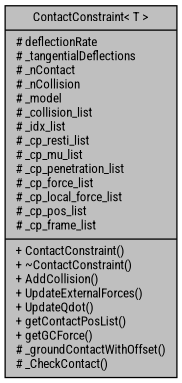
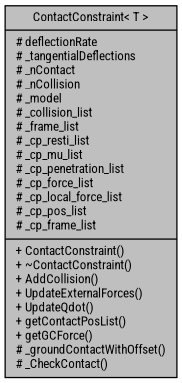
(41, 127) -> (47, 127)
